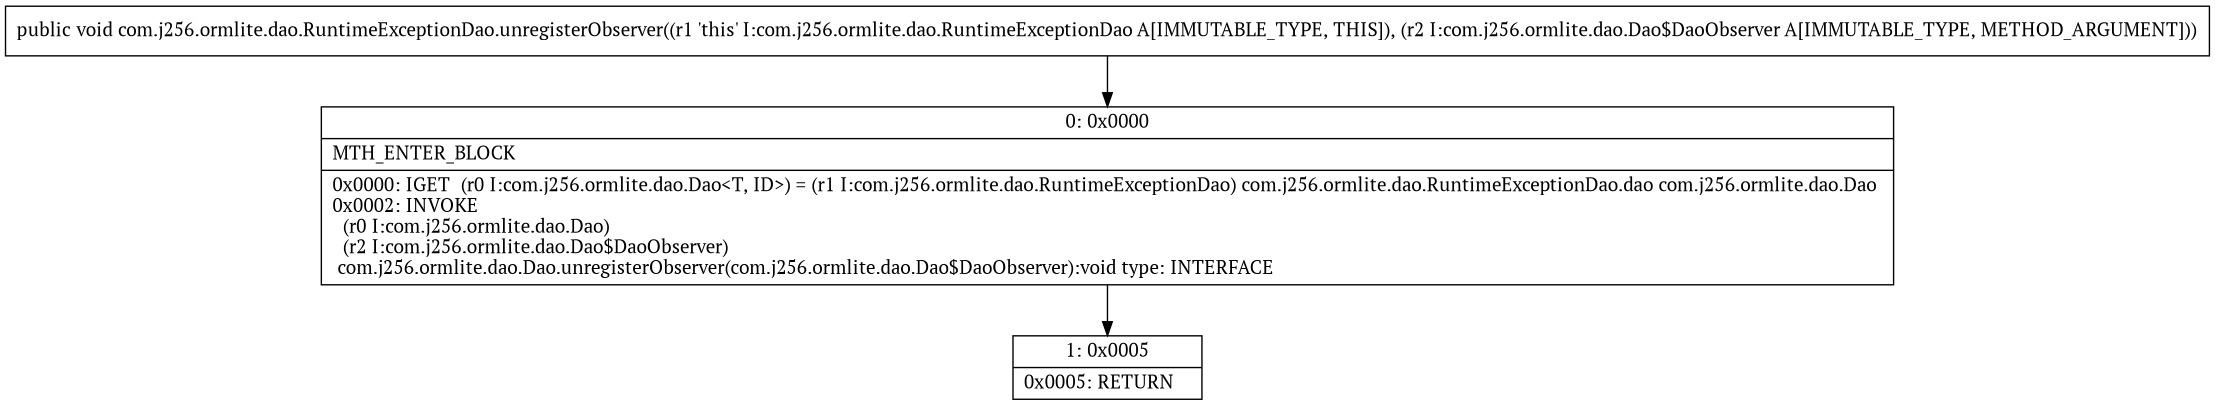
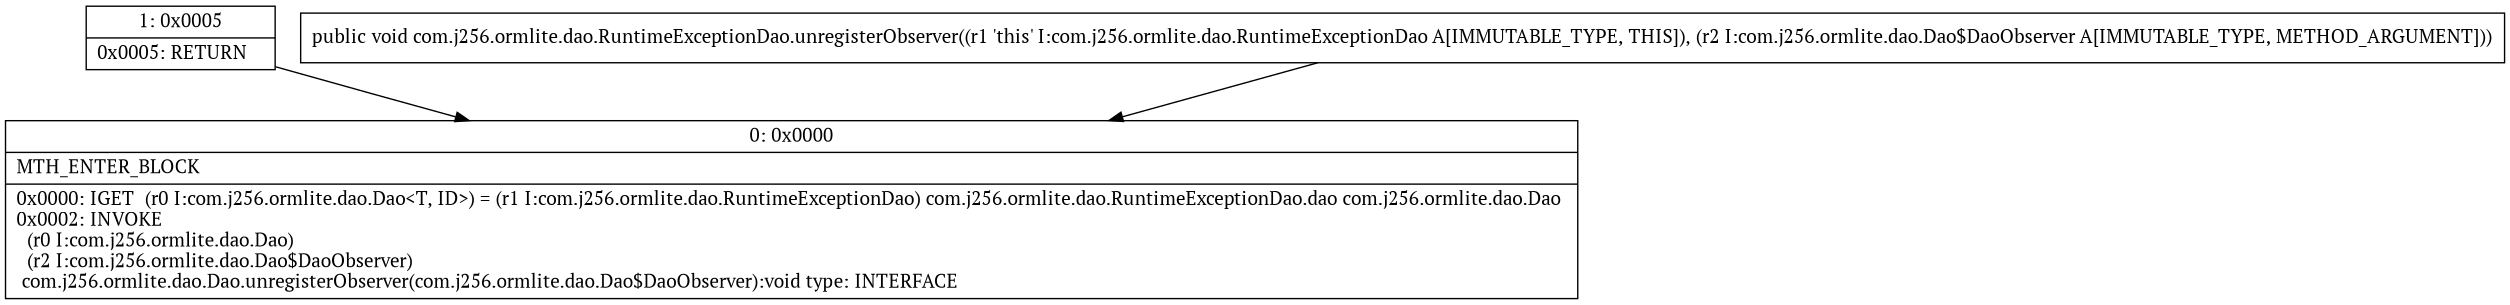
(1107, 303) -> (366, 92)
